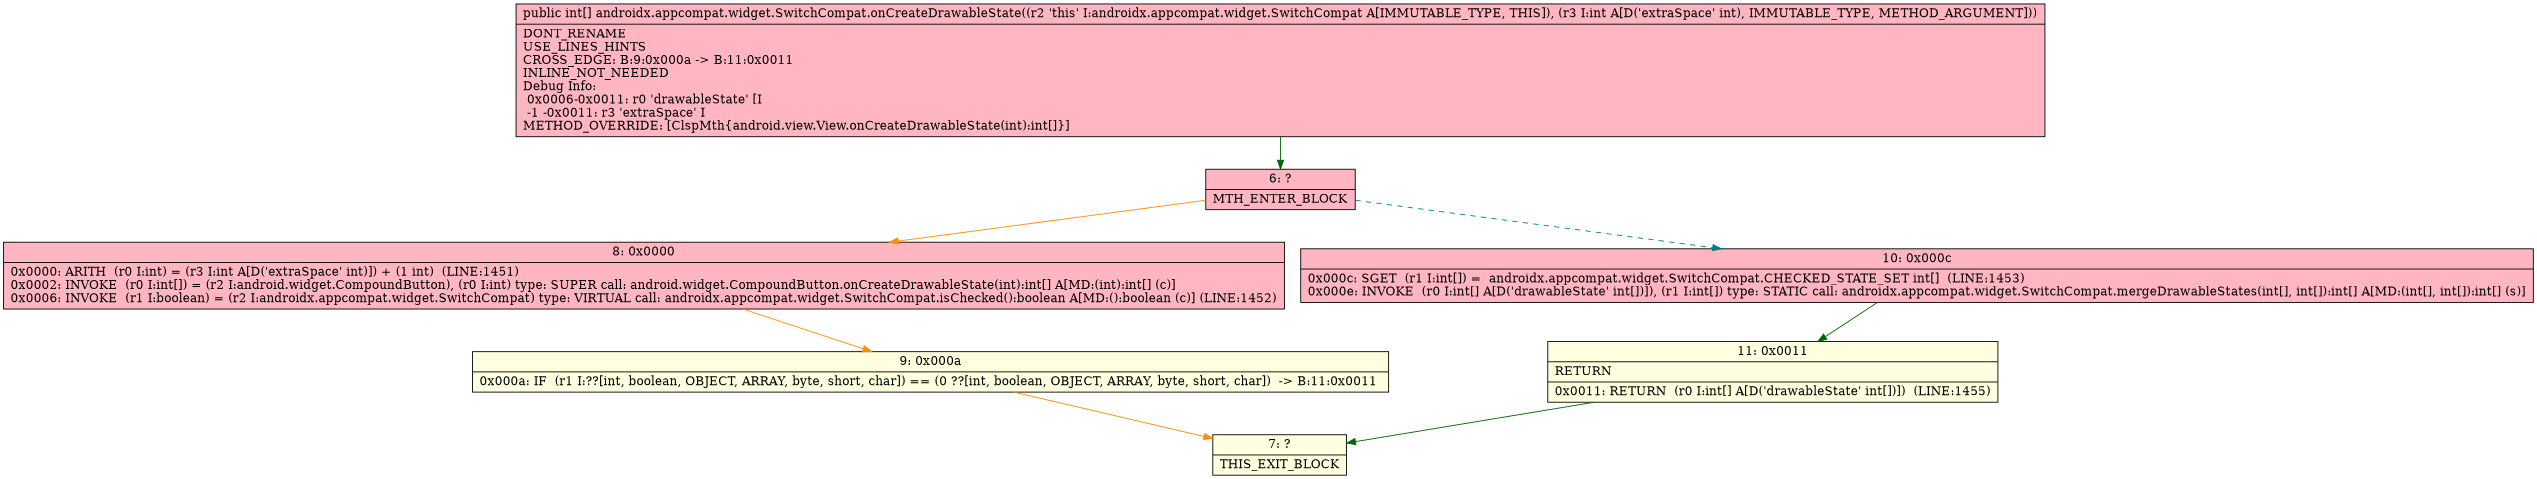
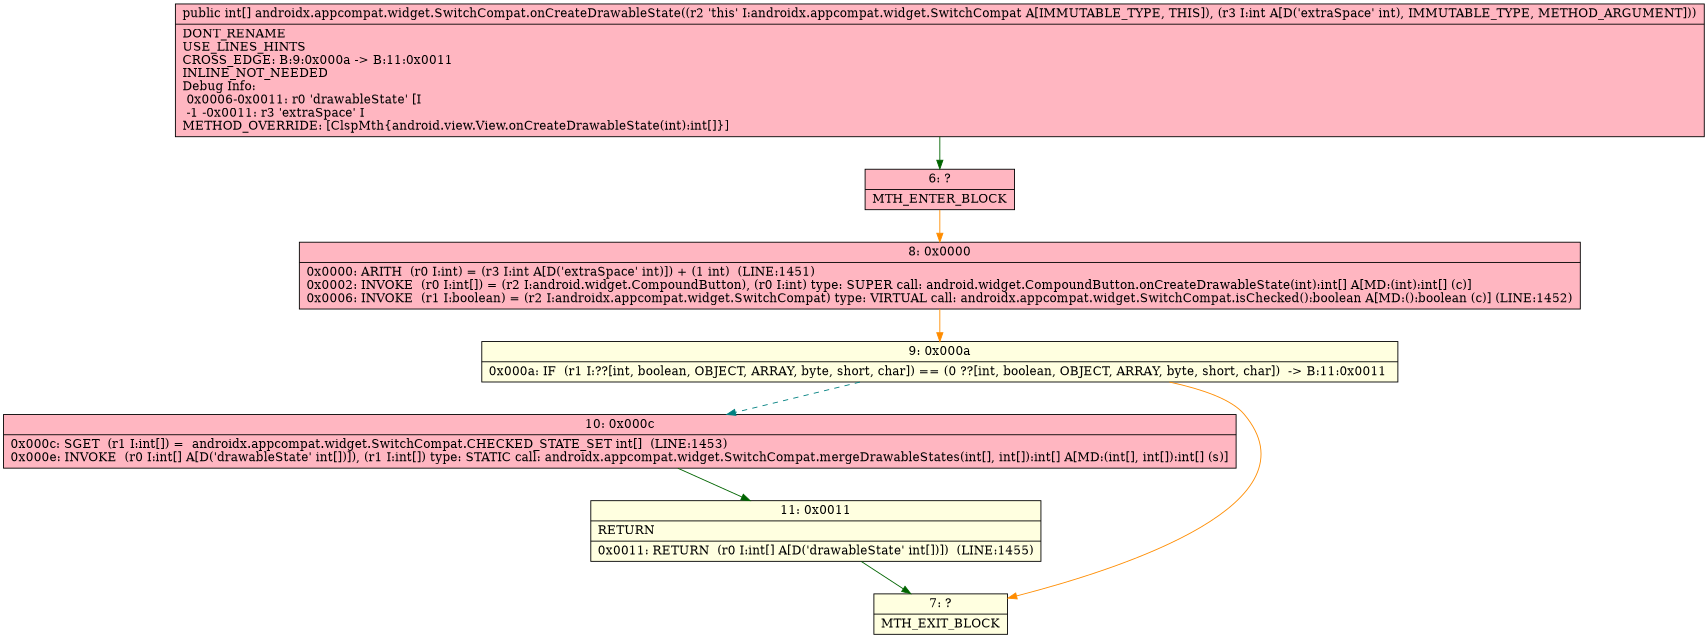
(1534, 224) -> (798, 397)
(1280, 465) -> (941, 624)
